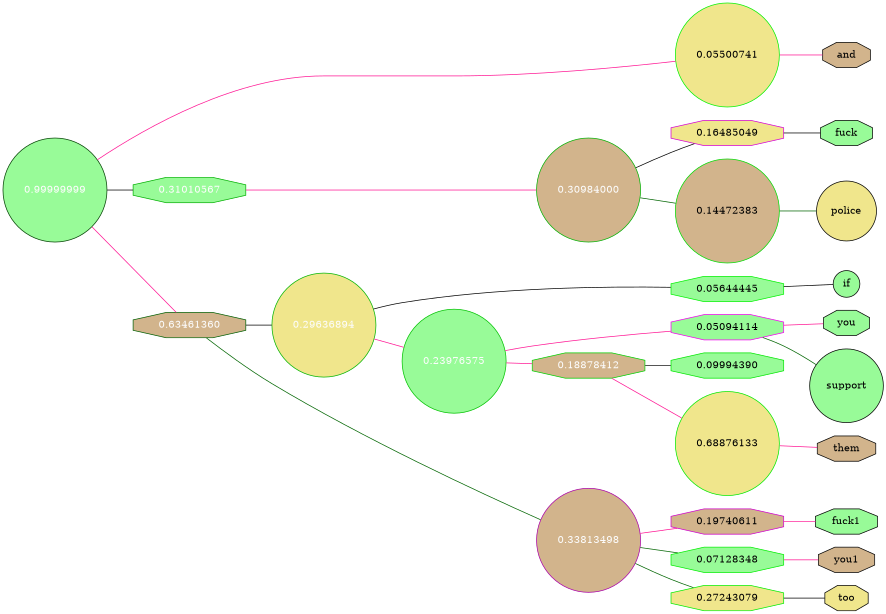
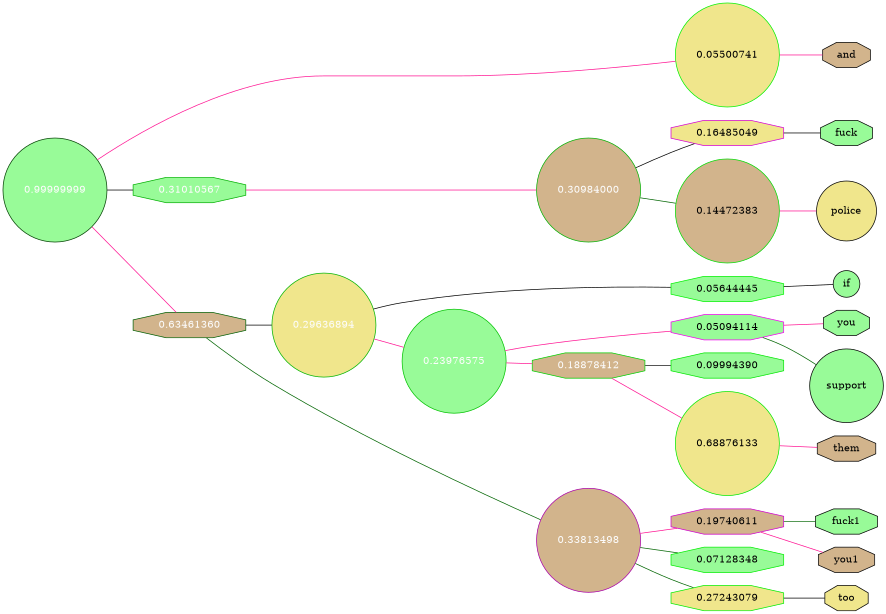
(798, 211) -> (798, 211)
(800, 522) -> (800, 522)
(801, 560) -> (792, 542)
